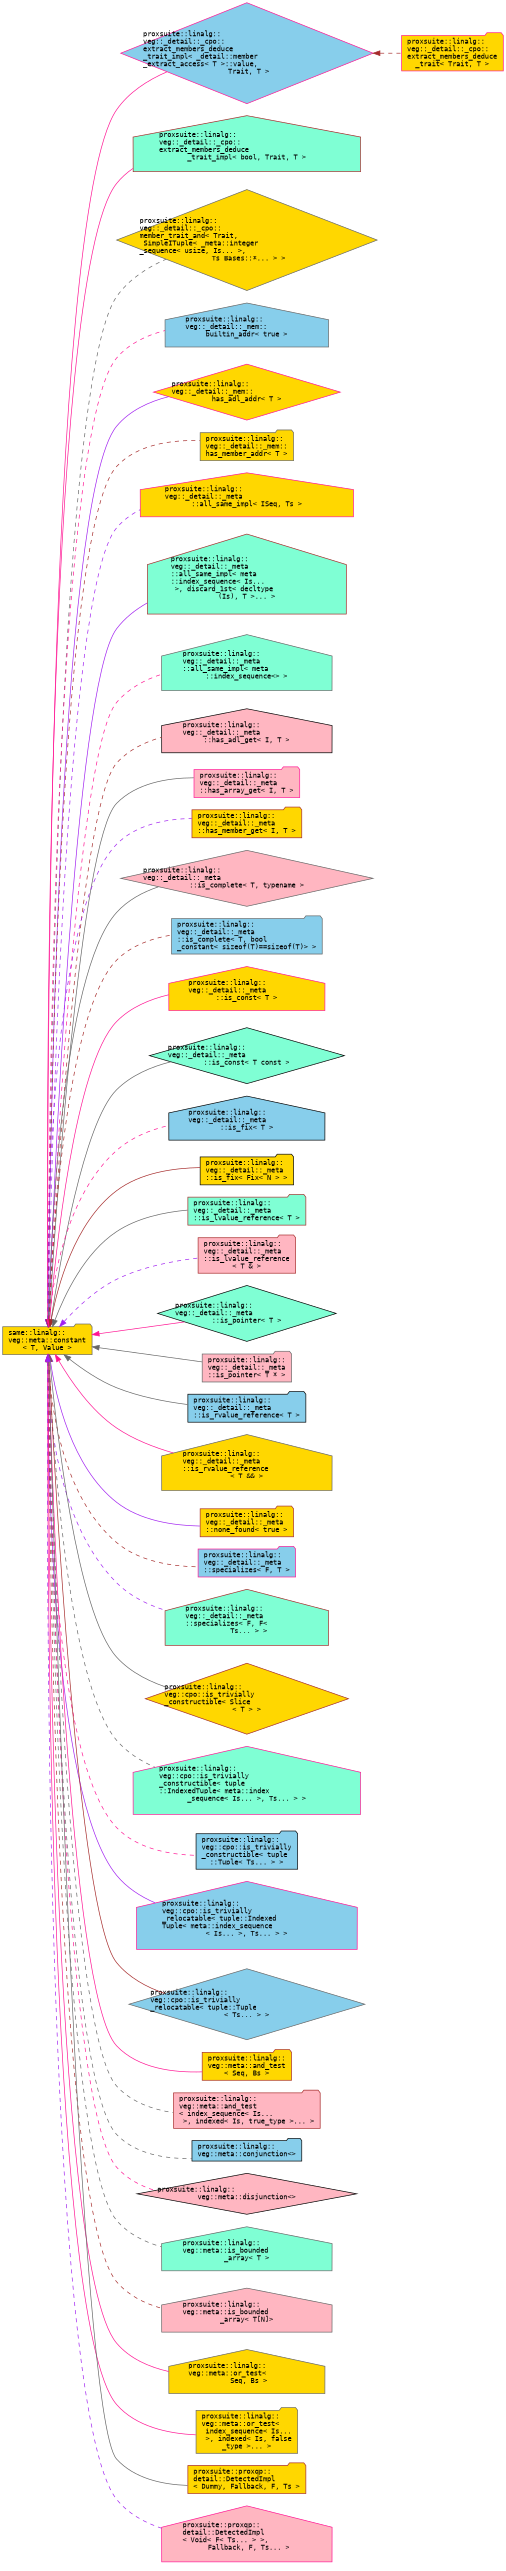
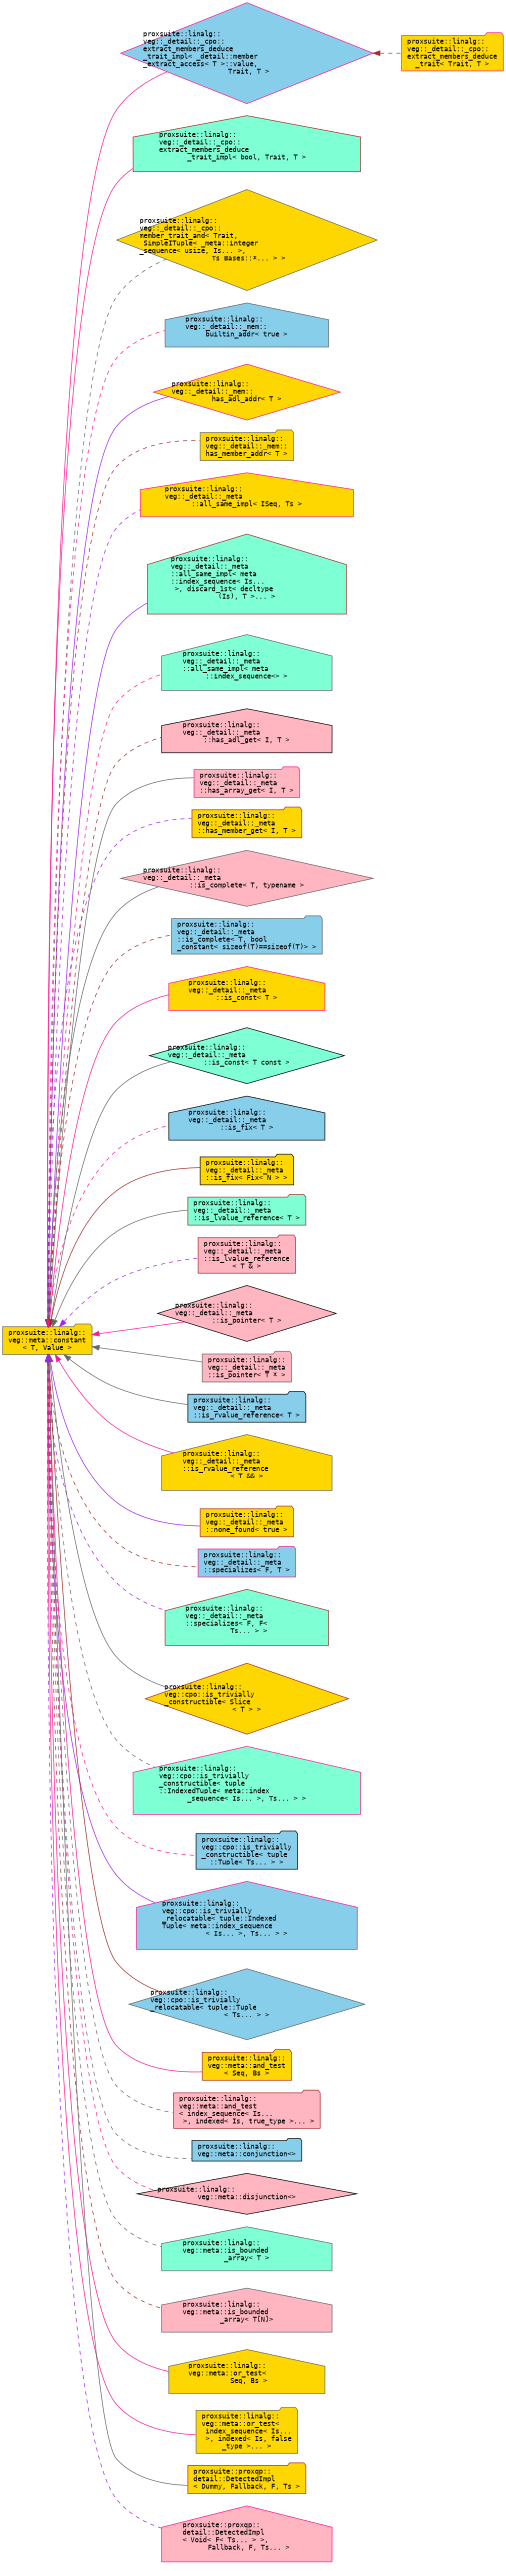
(247, 1313) -> (247, 1313)
(47, 1341) -> (47, 1341)
